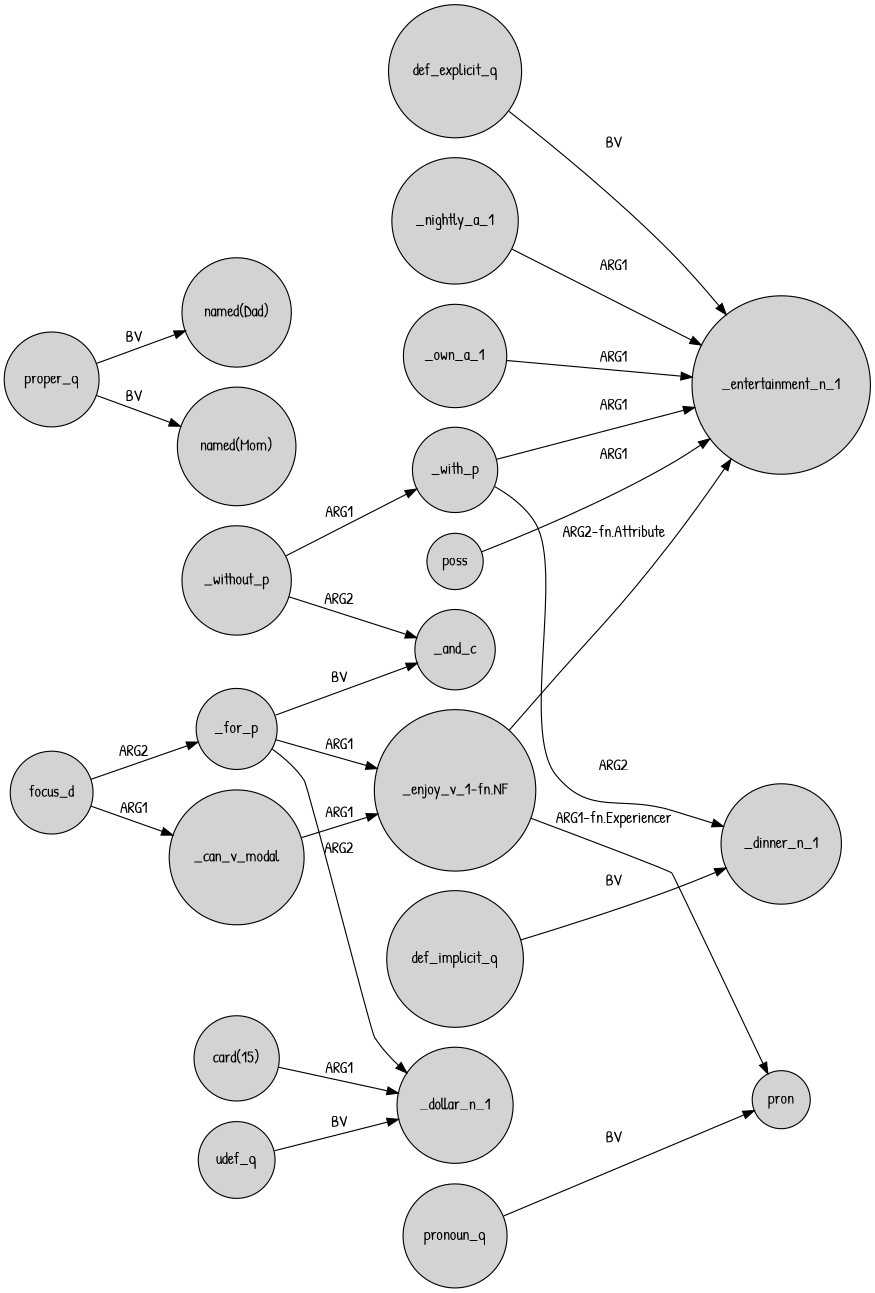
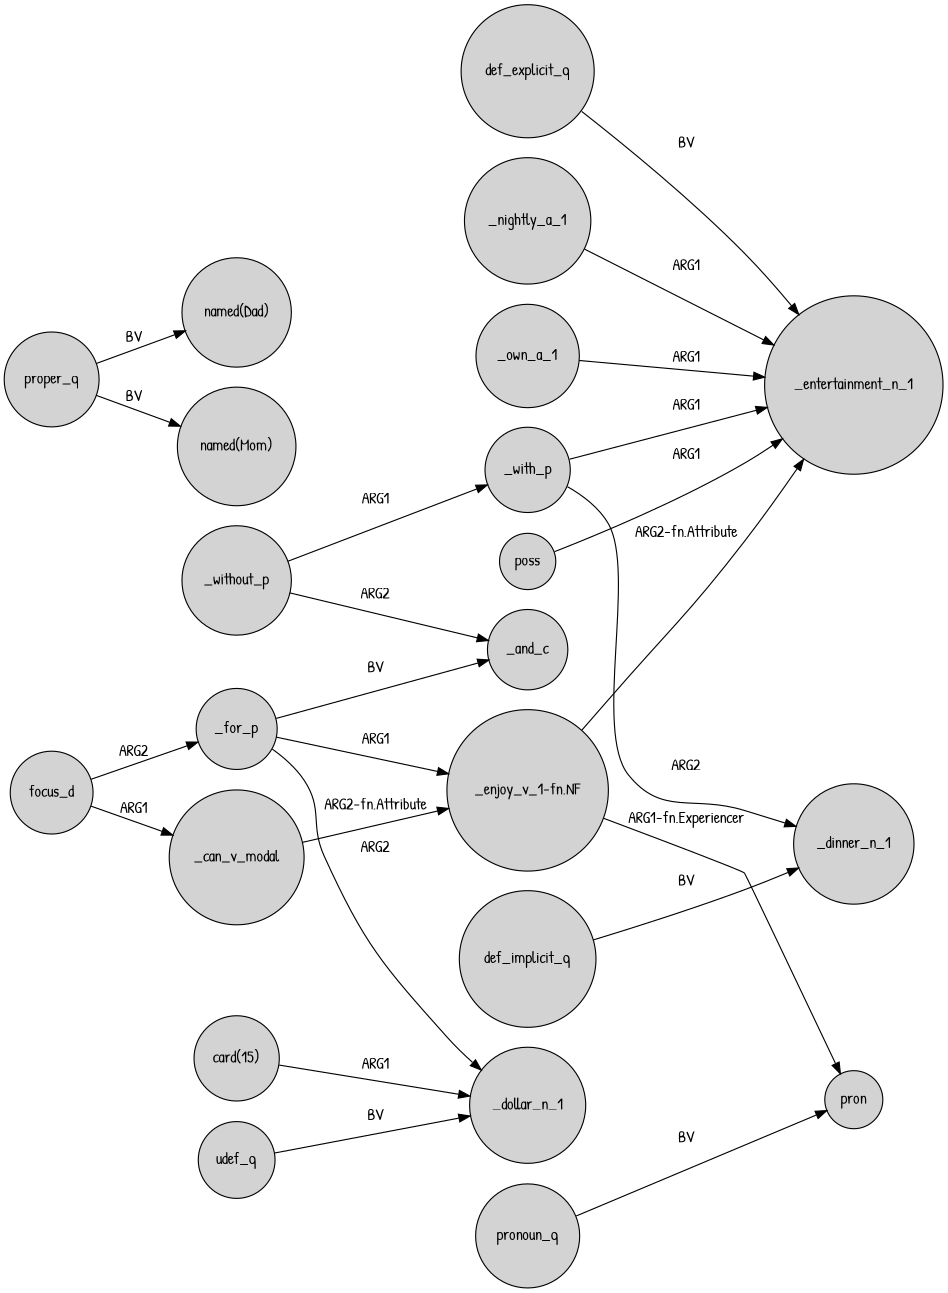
(339, 813) -> (376, 805)
